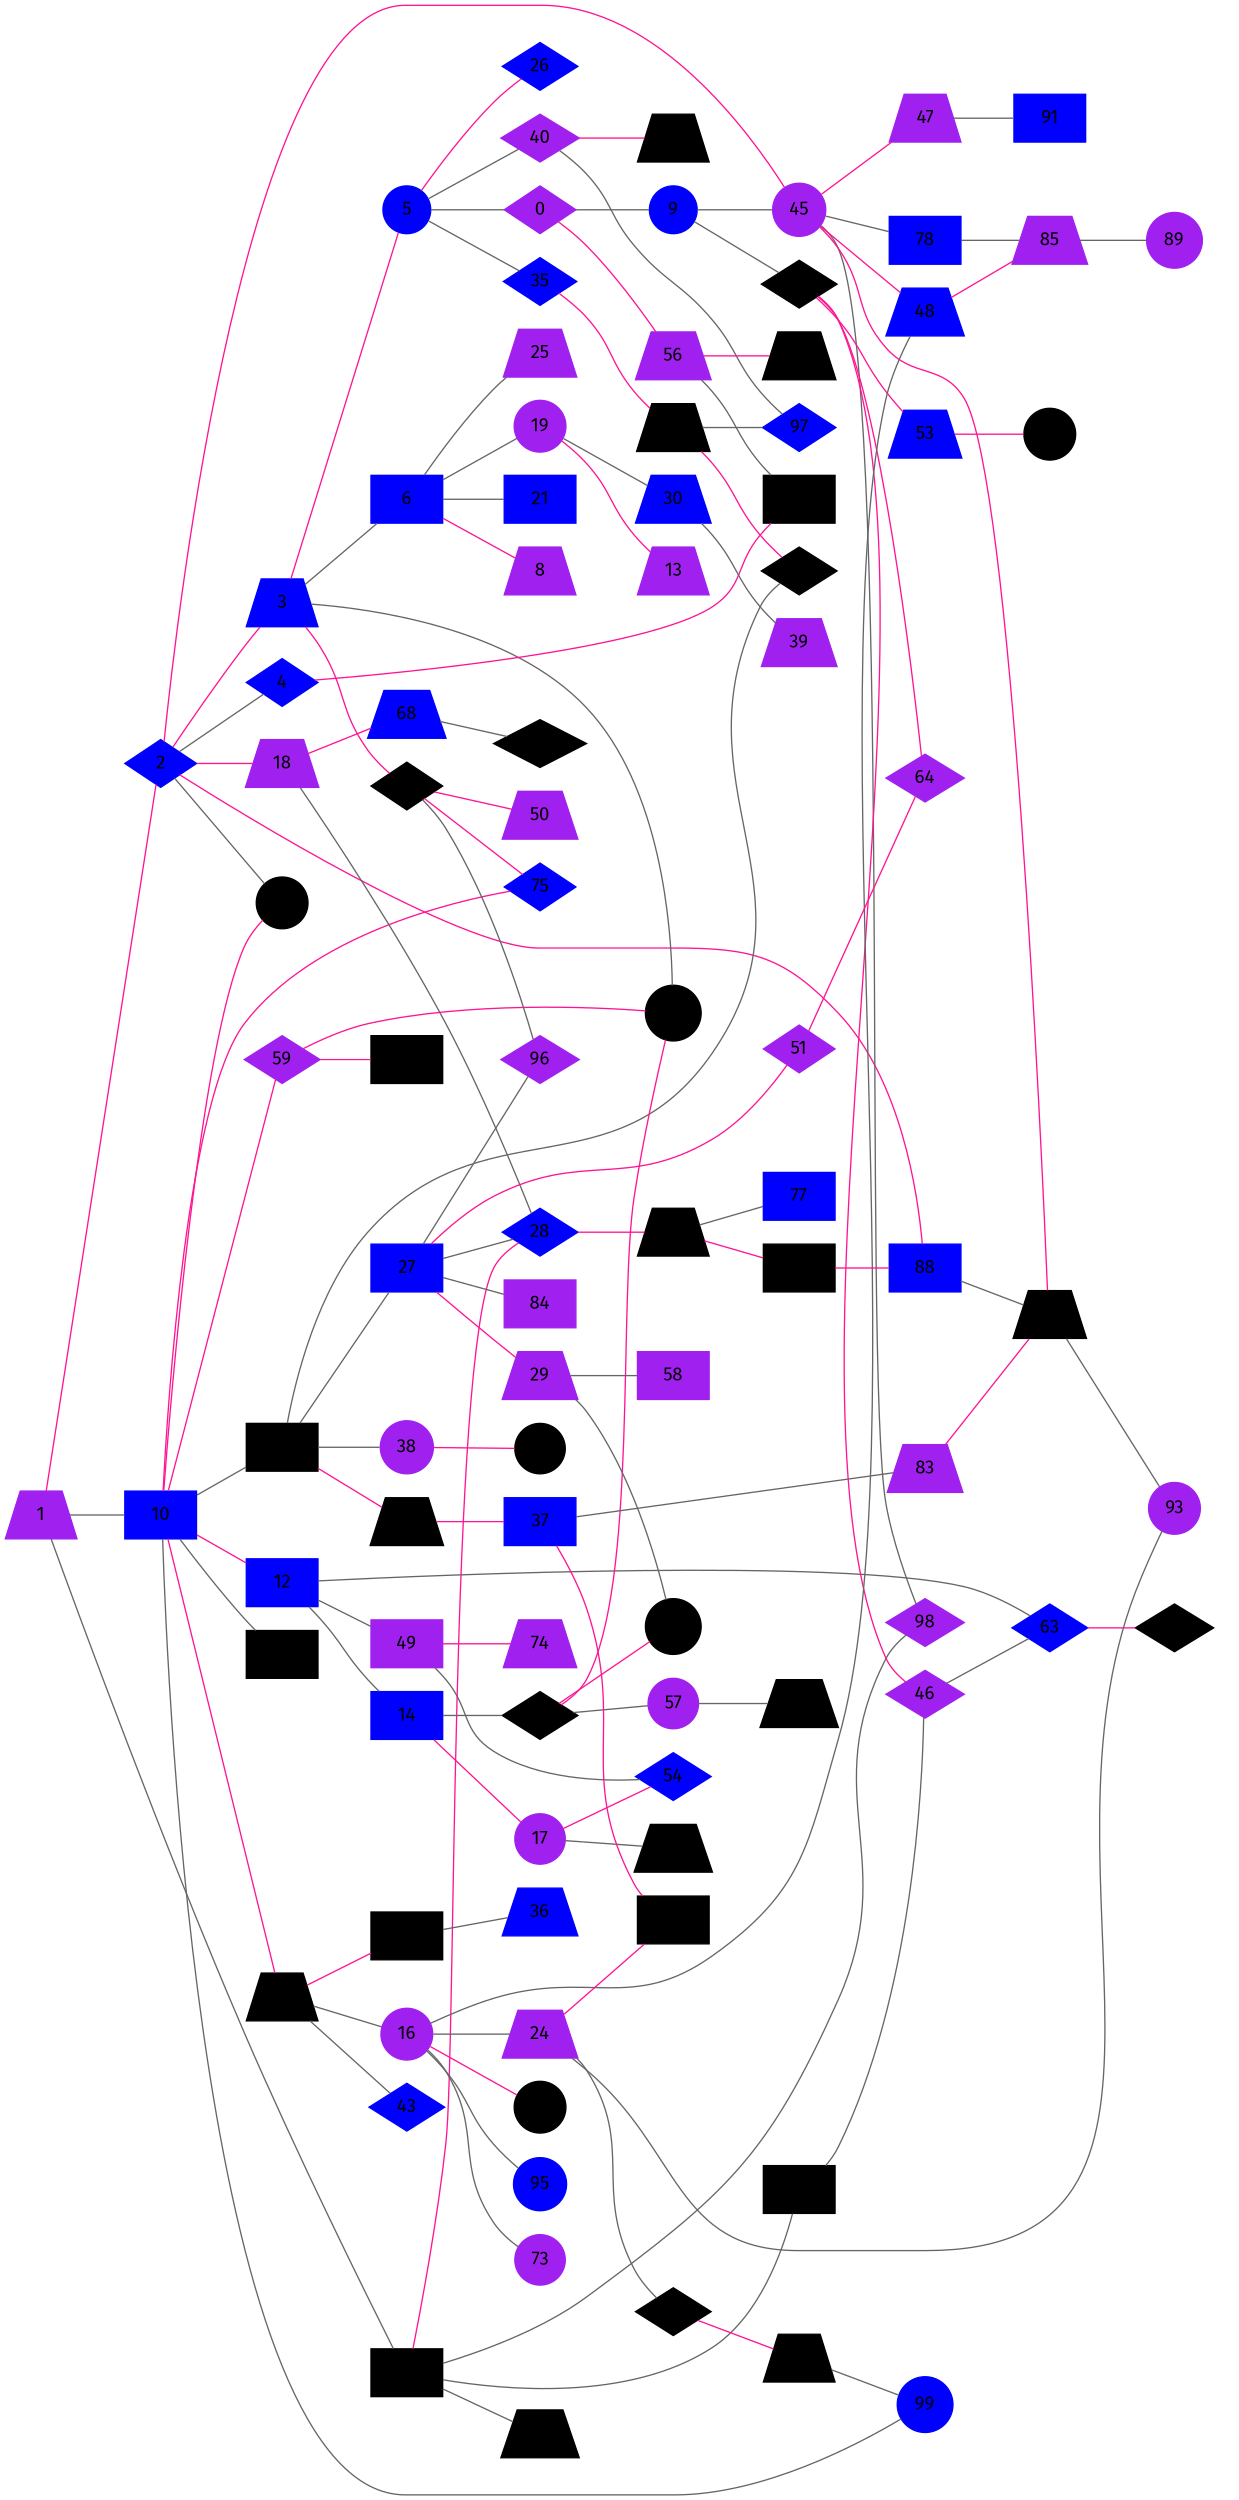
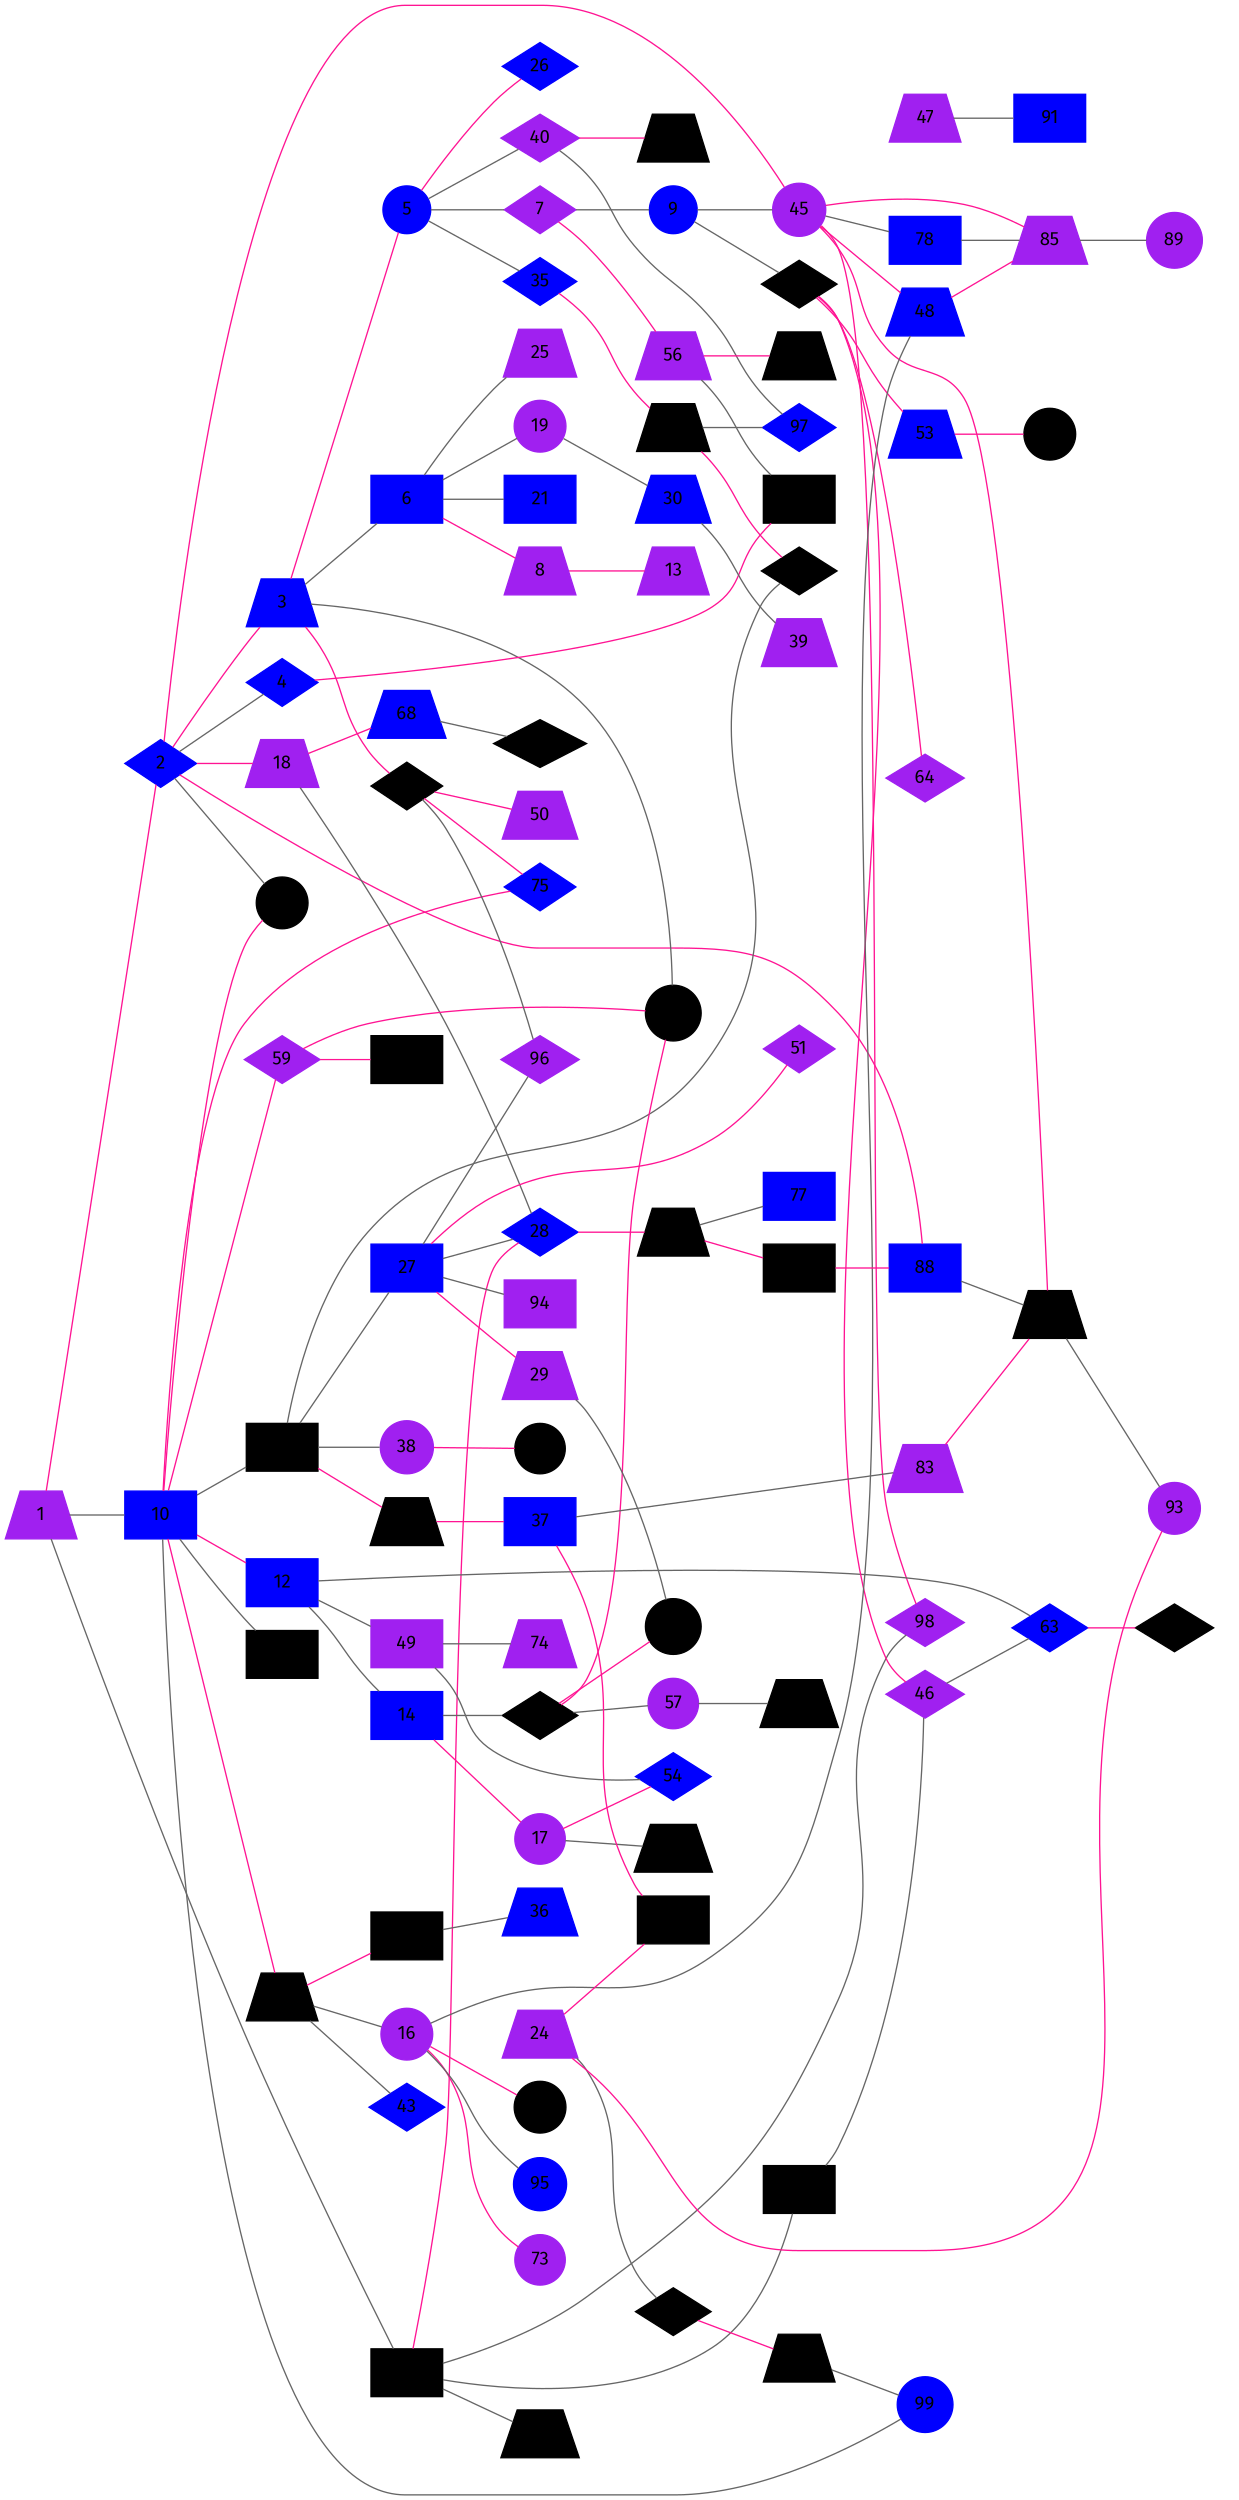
(856, 168) -> (927, 200)
(540, 210) -> (540, 210)
(608, 495) -> (607, 571)
(857, 925) -> none
(874, 948) -> (874, 948)
(540, 1304) -> (540, 1304)
(673, 1376) -> none
(477, 1644) -> (477, 1644)
(472, 2034) -> none
(469, 2151) -> (469, 2151)
(1085, 2156) -> (1085, 2156)
